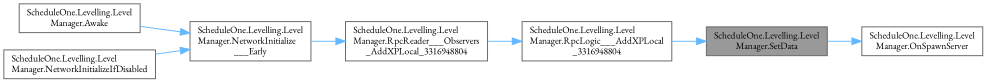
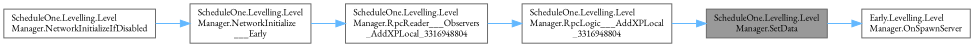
(80, 18) -> none
(922, 41) -> (916, 24)
